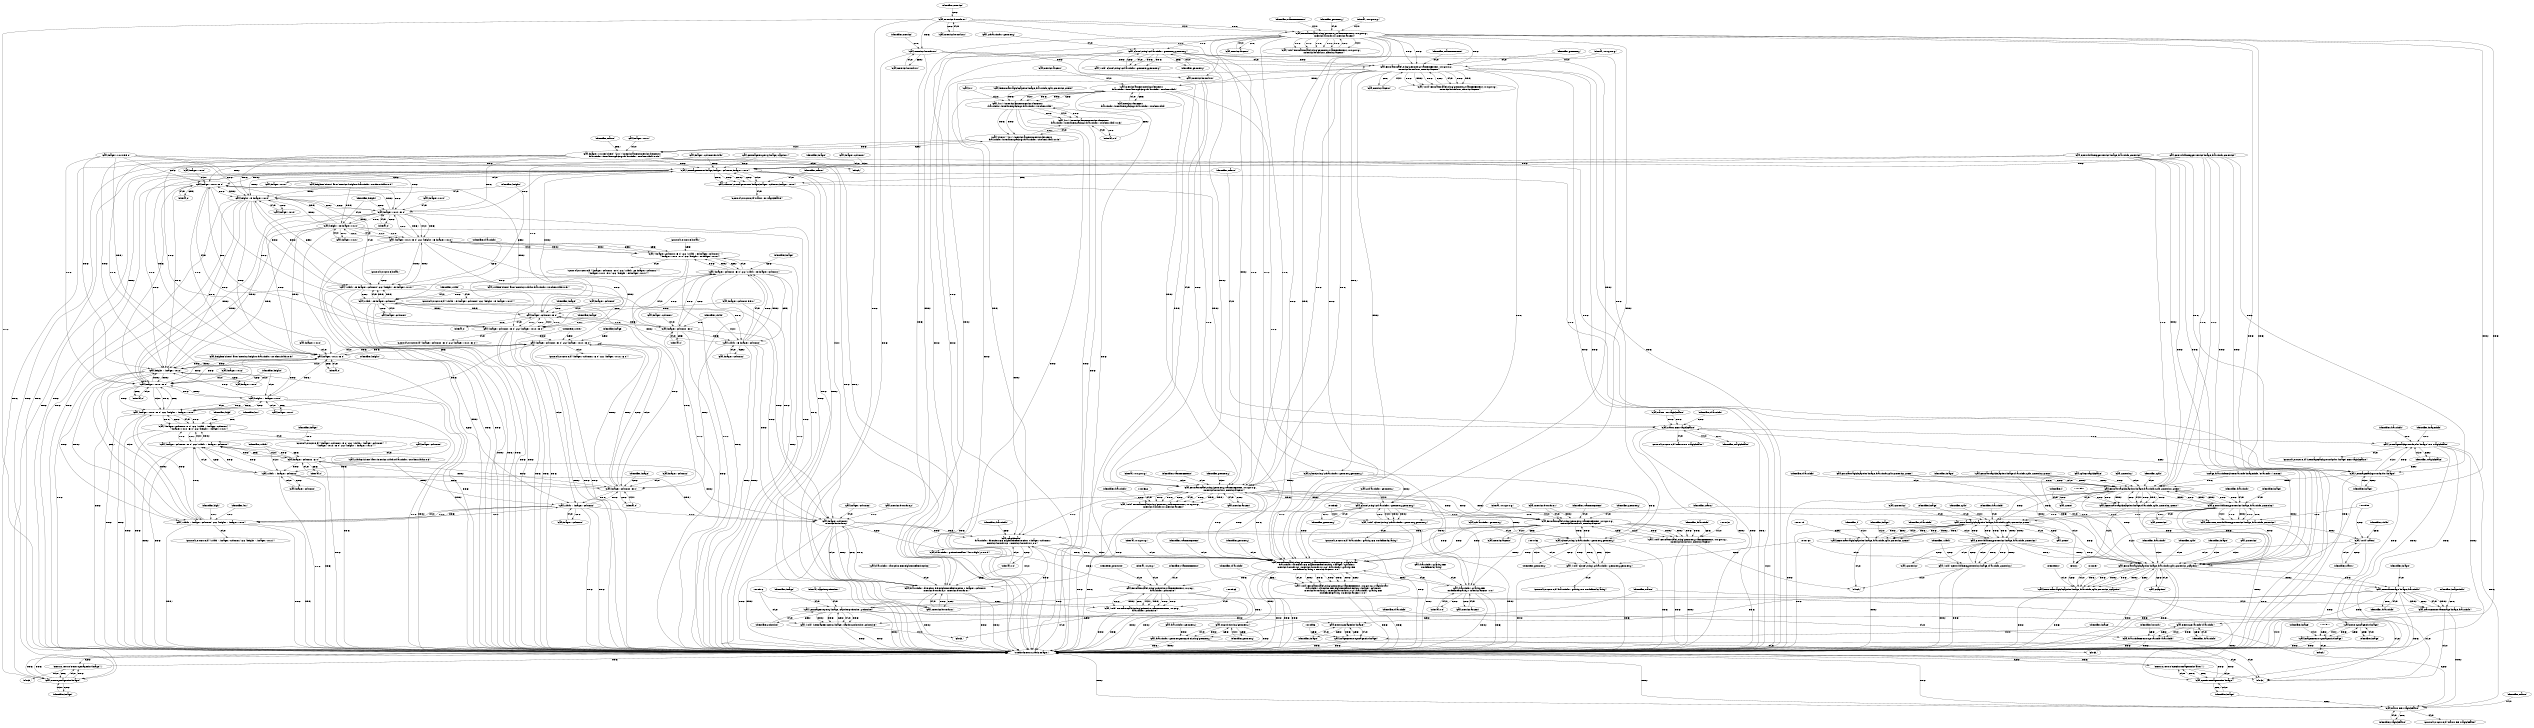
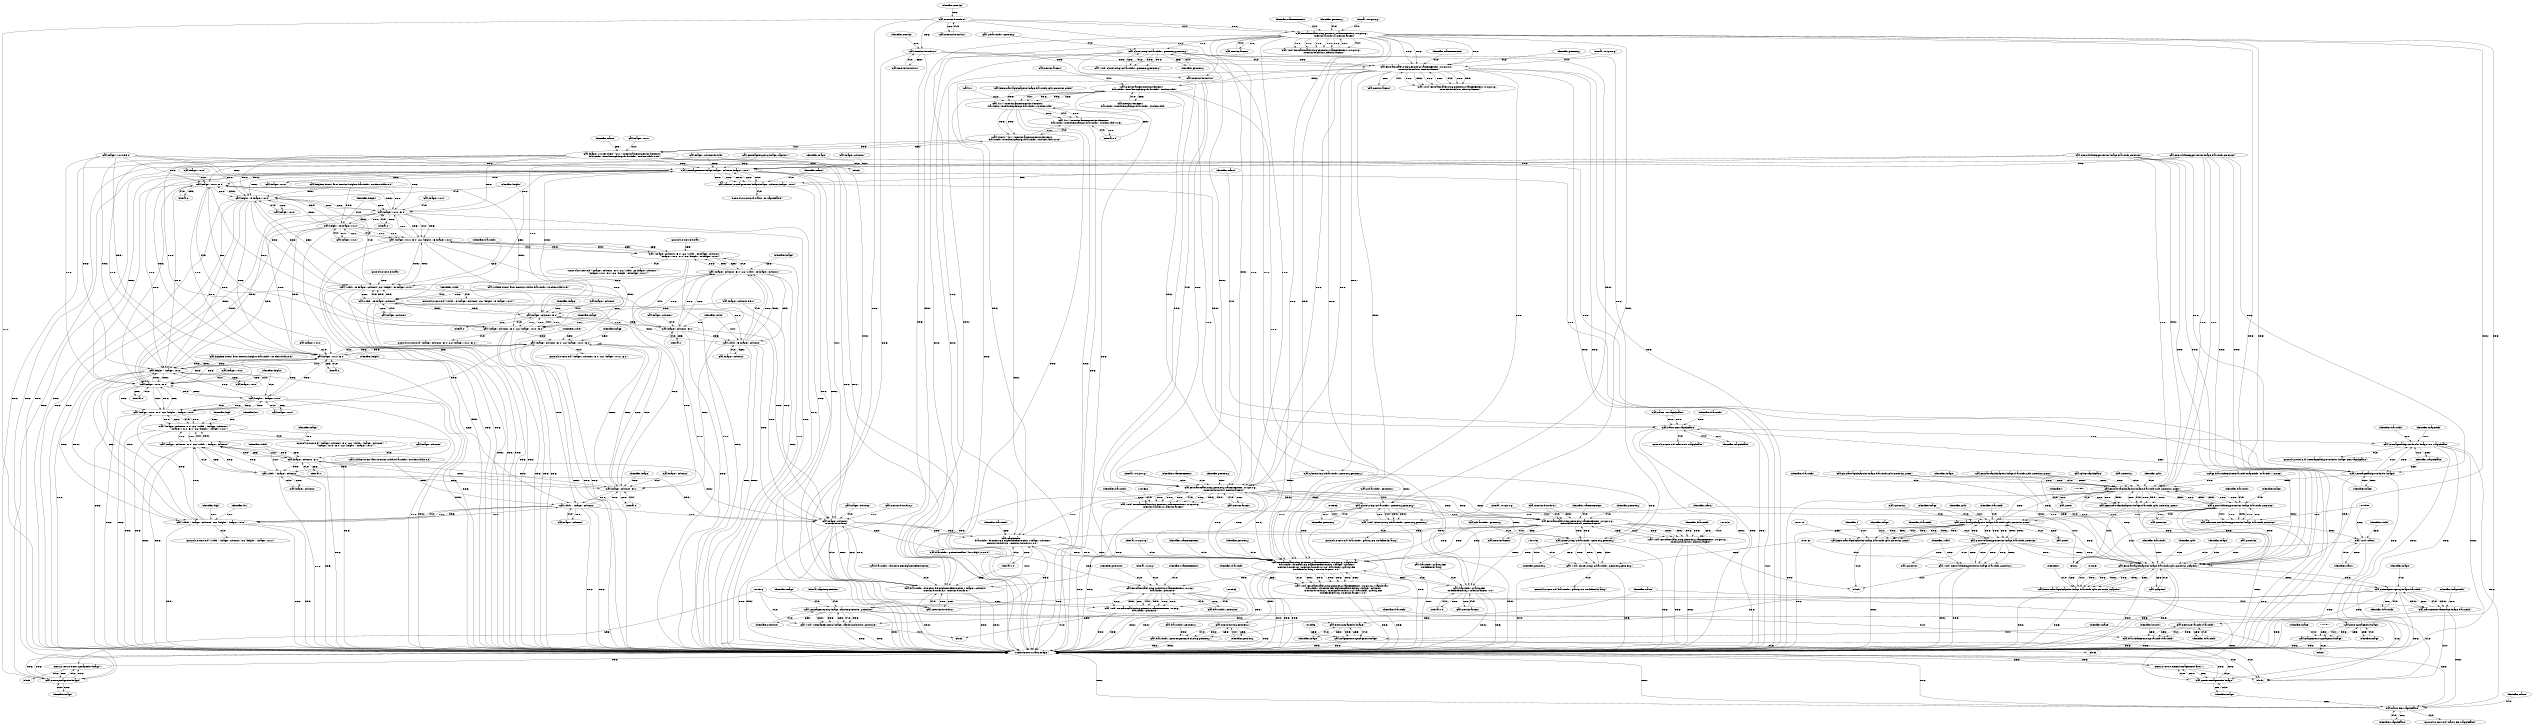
(541, 277) -> (572, 280)
none -> (863, 278)
(159, 466) -> none
(2398, 589) -> (2398, 589)
none -> (1222, 610)
(2277, 632) -> (2277, 632)
(543, 655) -> (416, 636)
